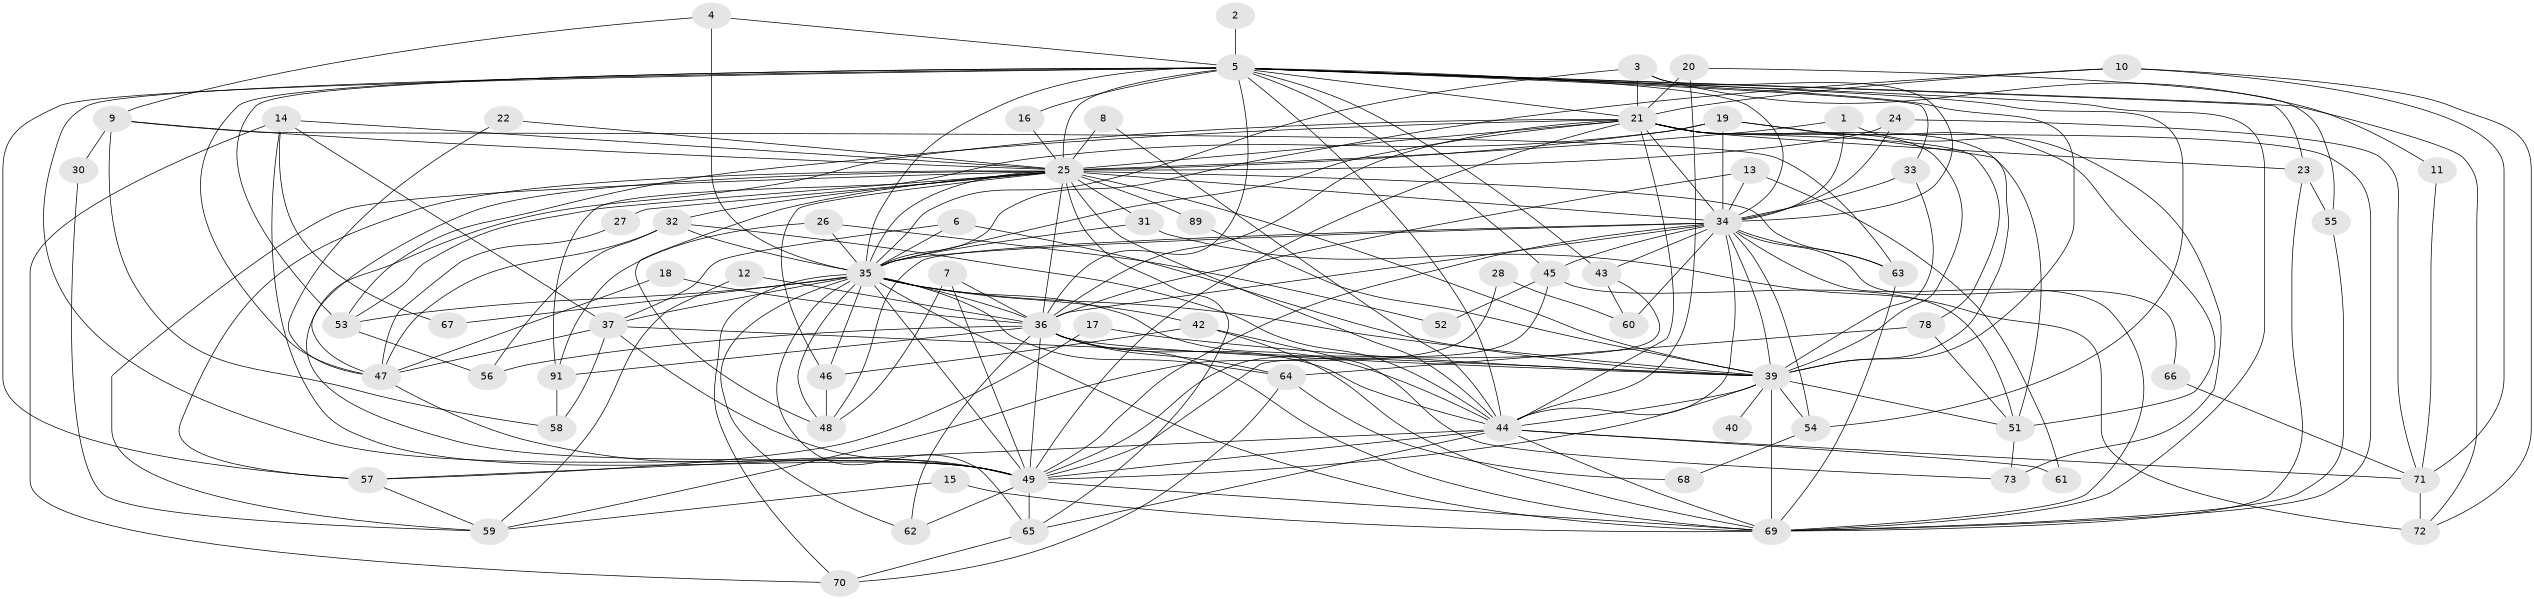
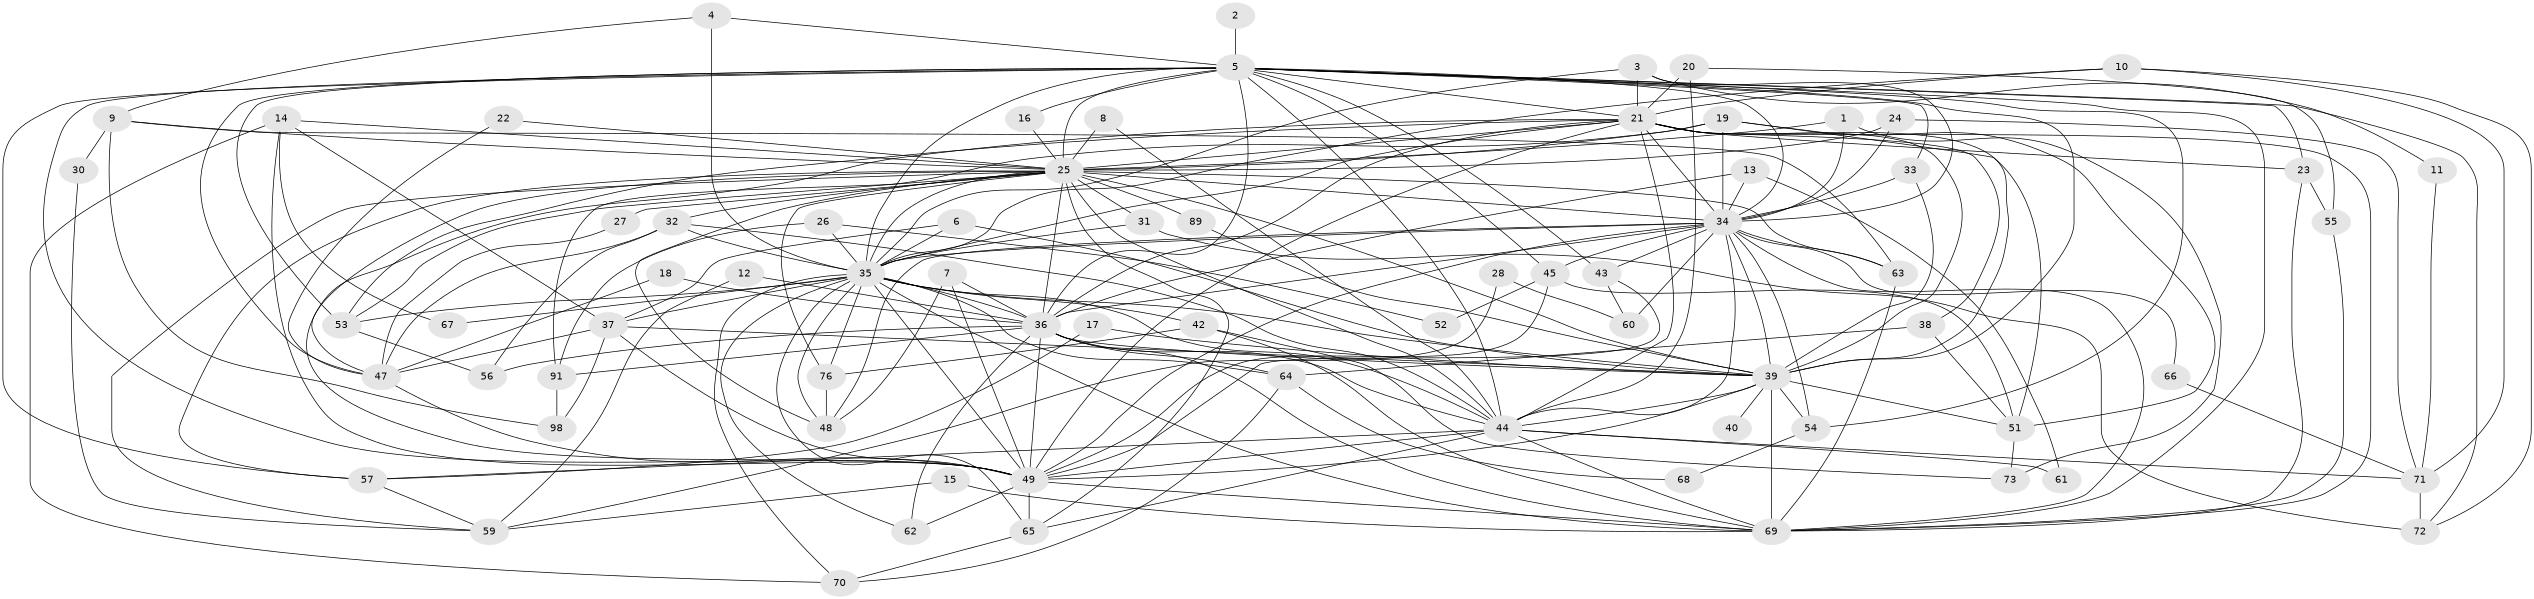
(1926, 325) -> (1926, 325)
(826, 377) -> (826, 377)
(557, 429) -> (557, 429)
